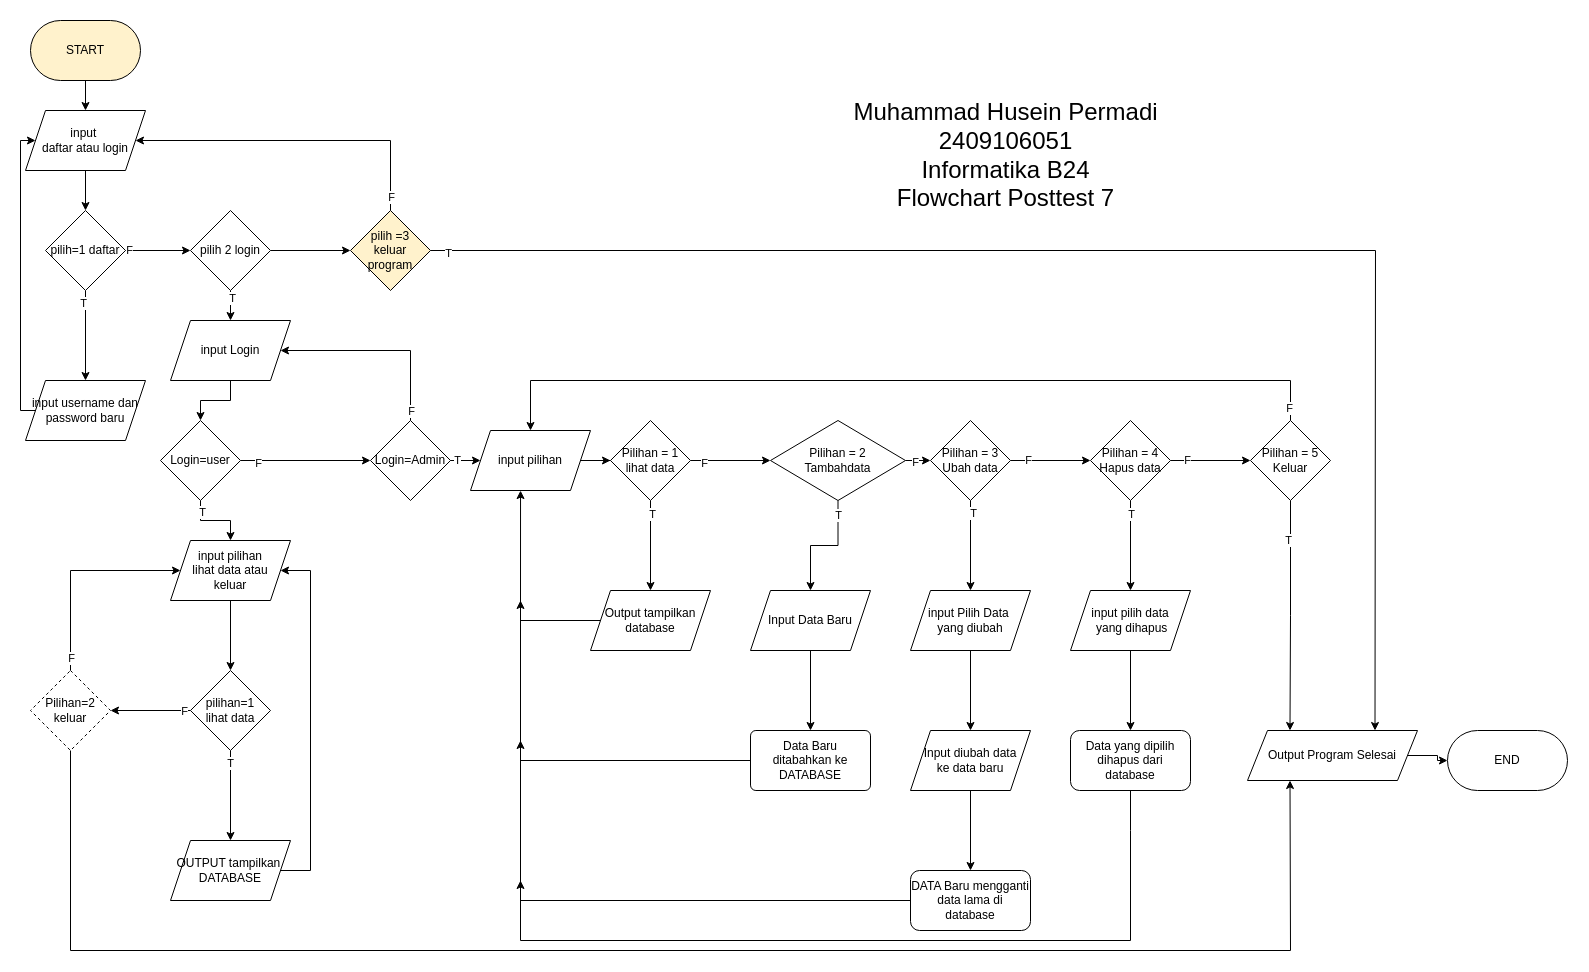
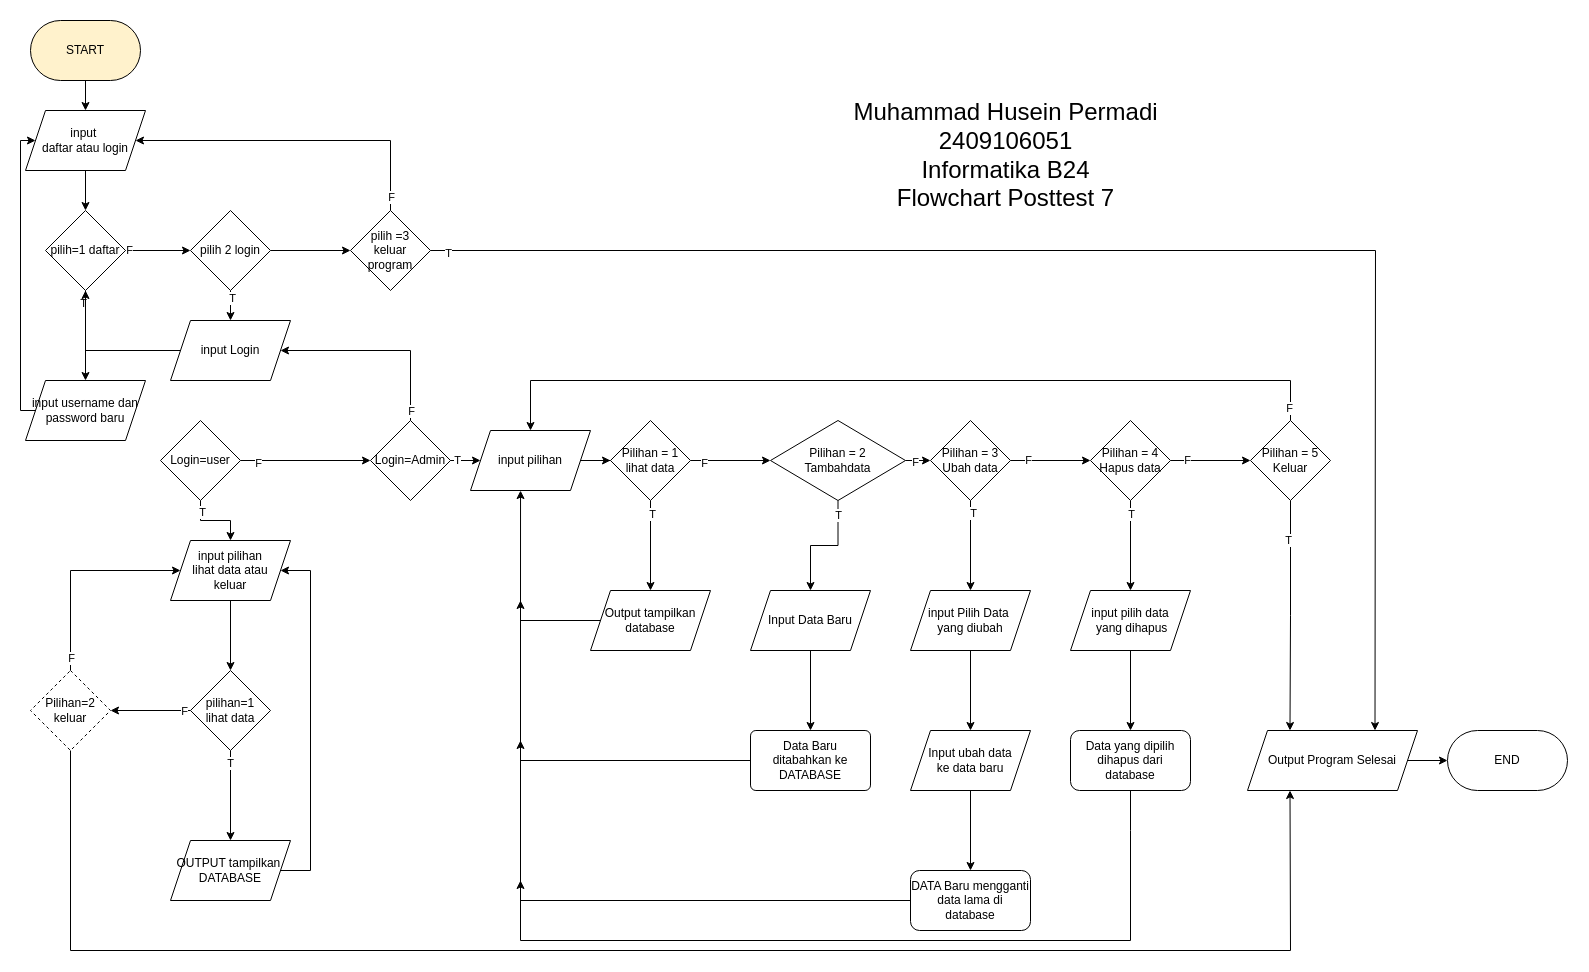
(391, 251) -> (391, 251)
(220, 401) -> (135, 351)
(1333, 756) -> (1333, 761)
(971, 761) -> (971, 761)
